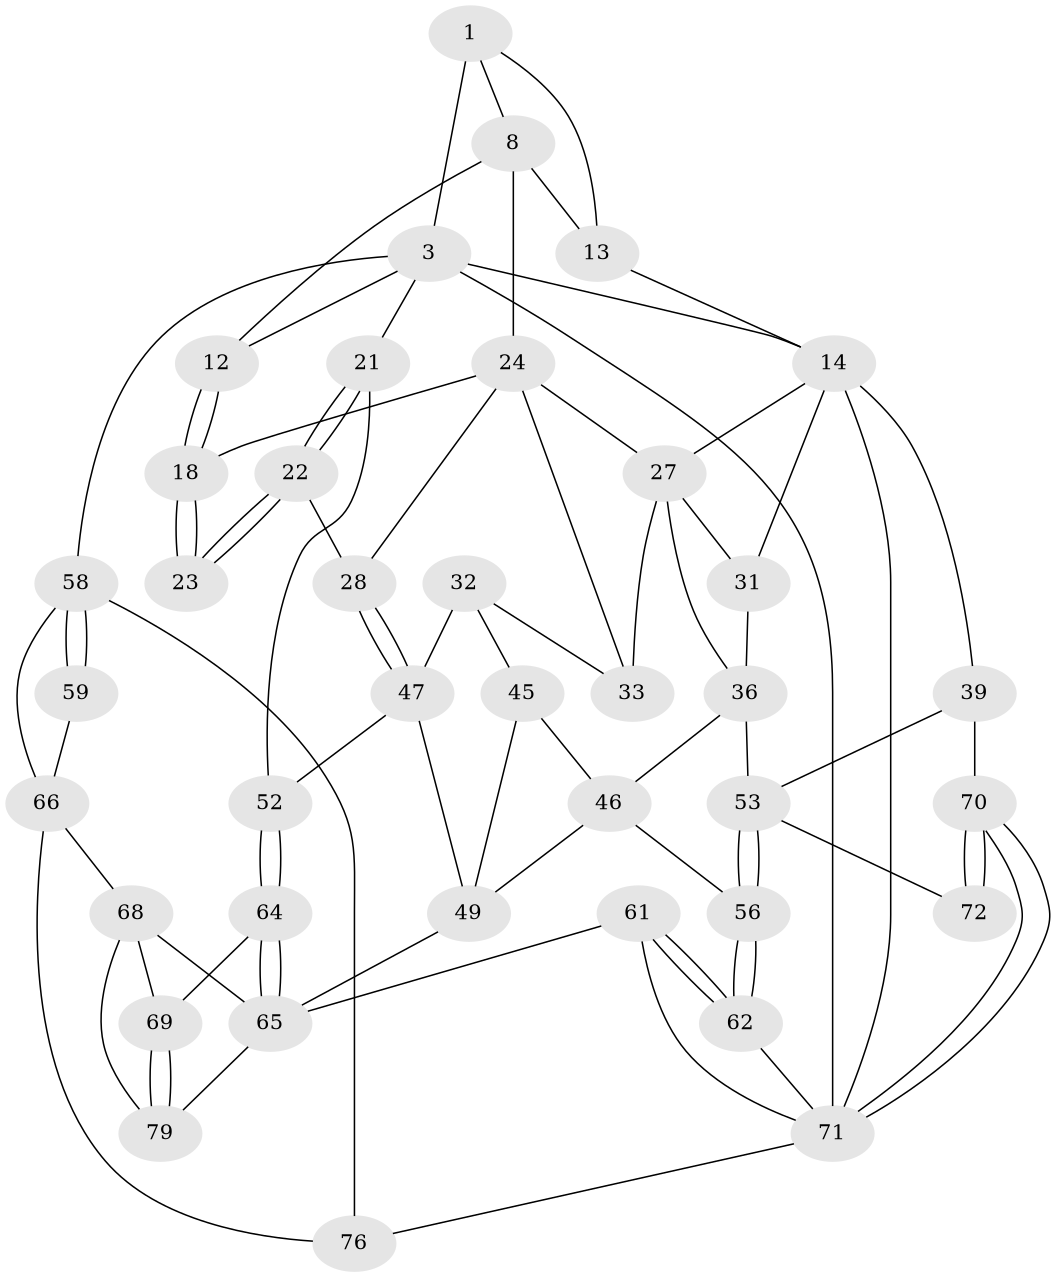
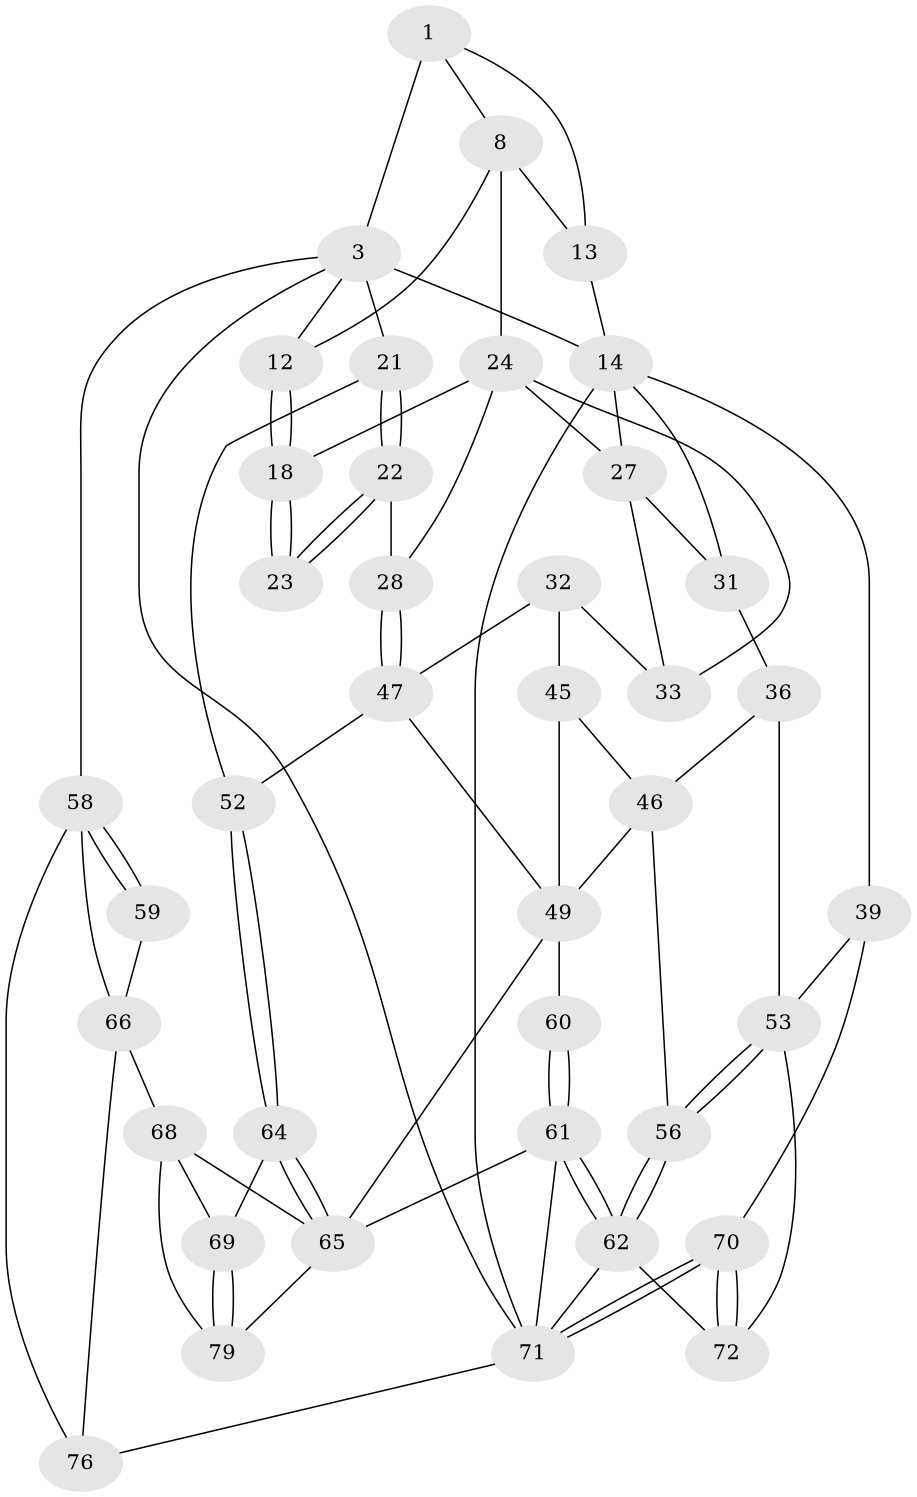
(686, 589) -> none
none -> (559, 1024)
none -> (672, 1298)
